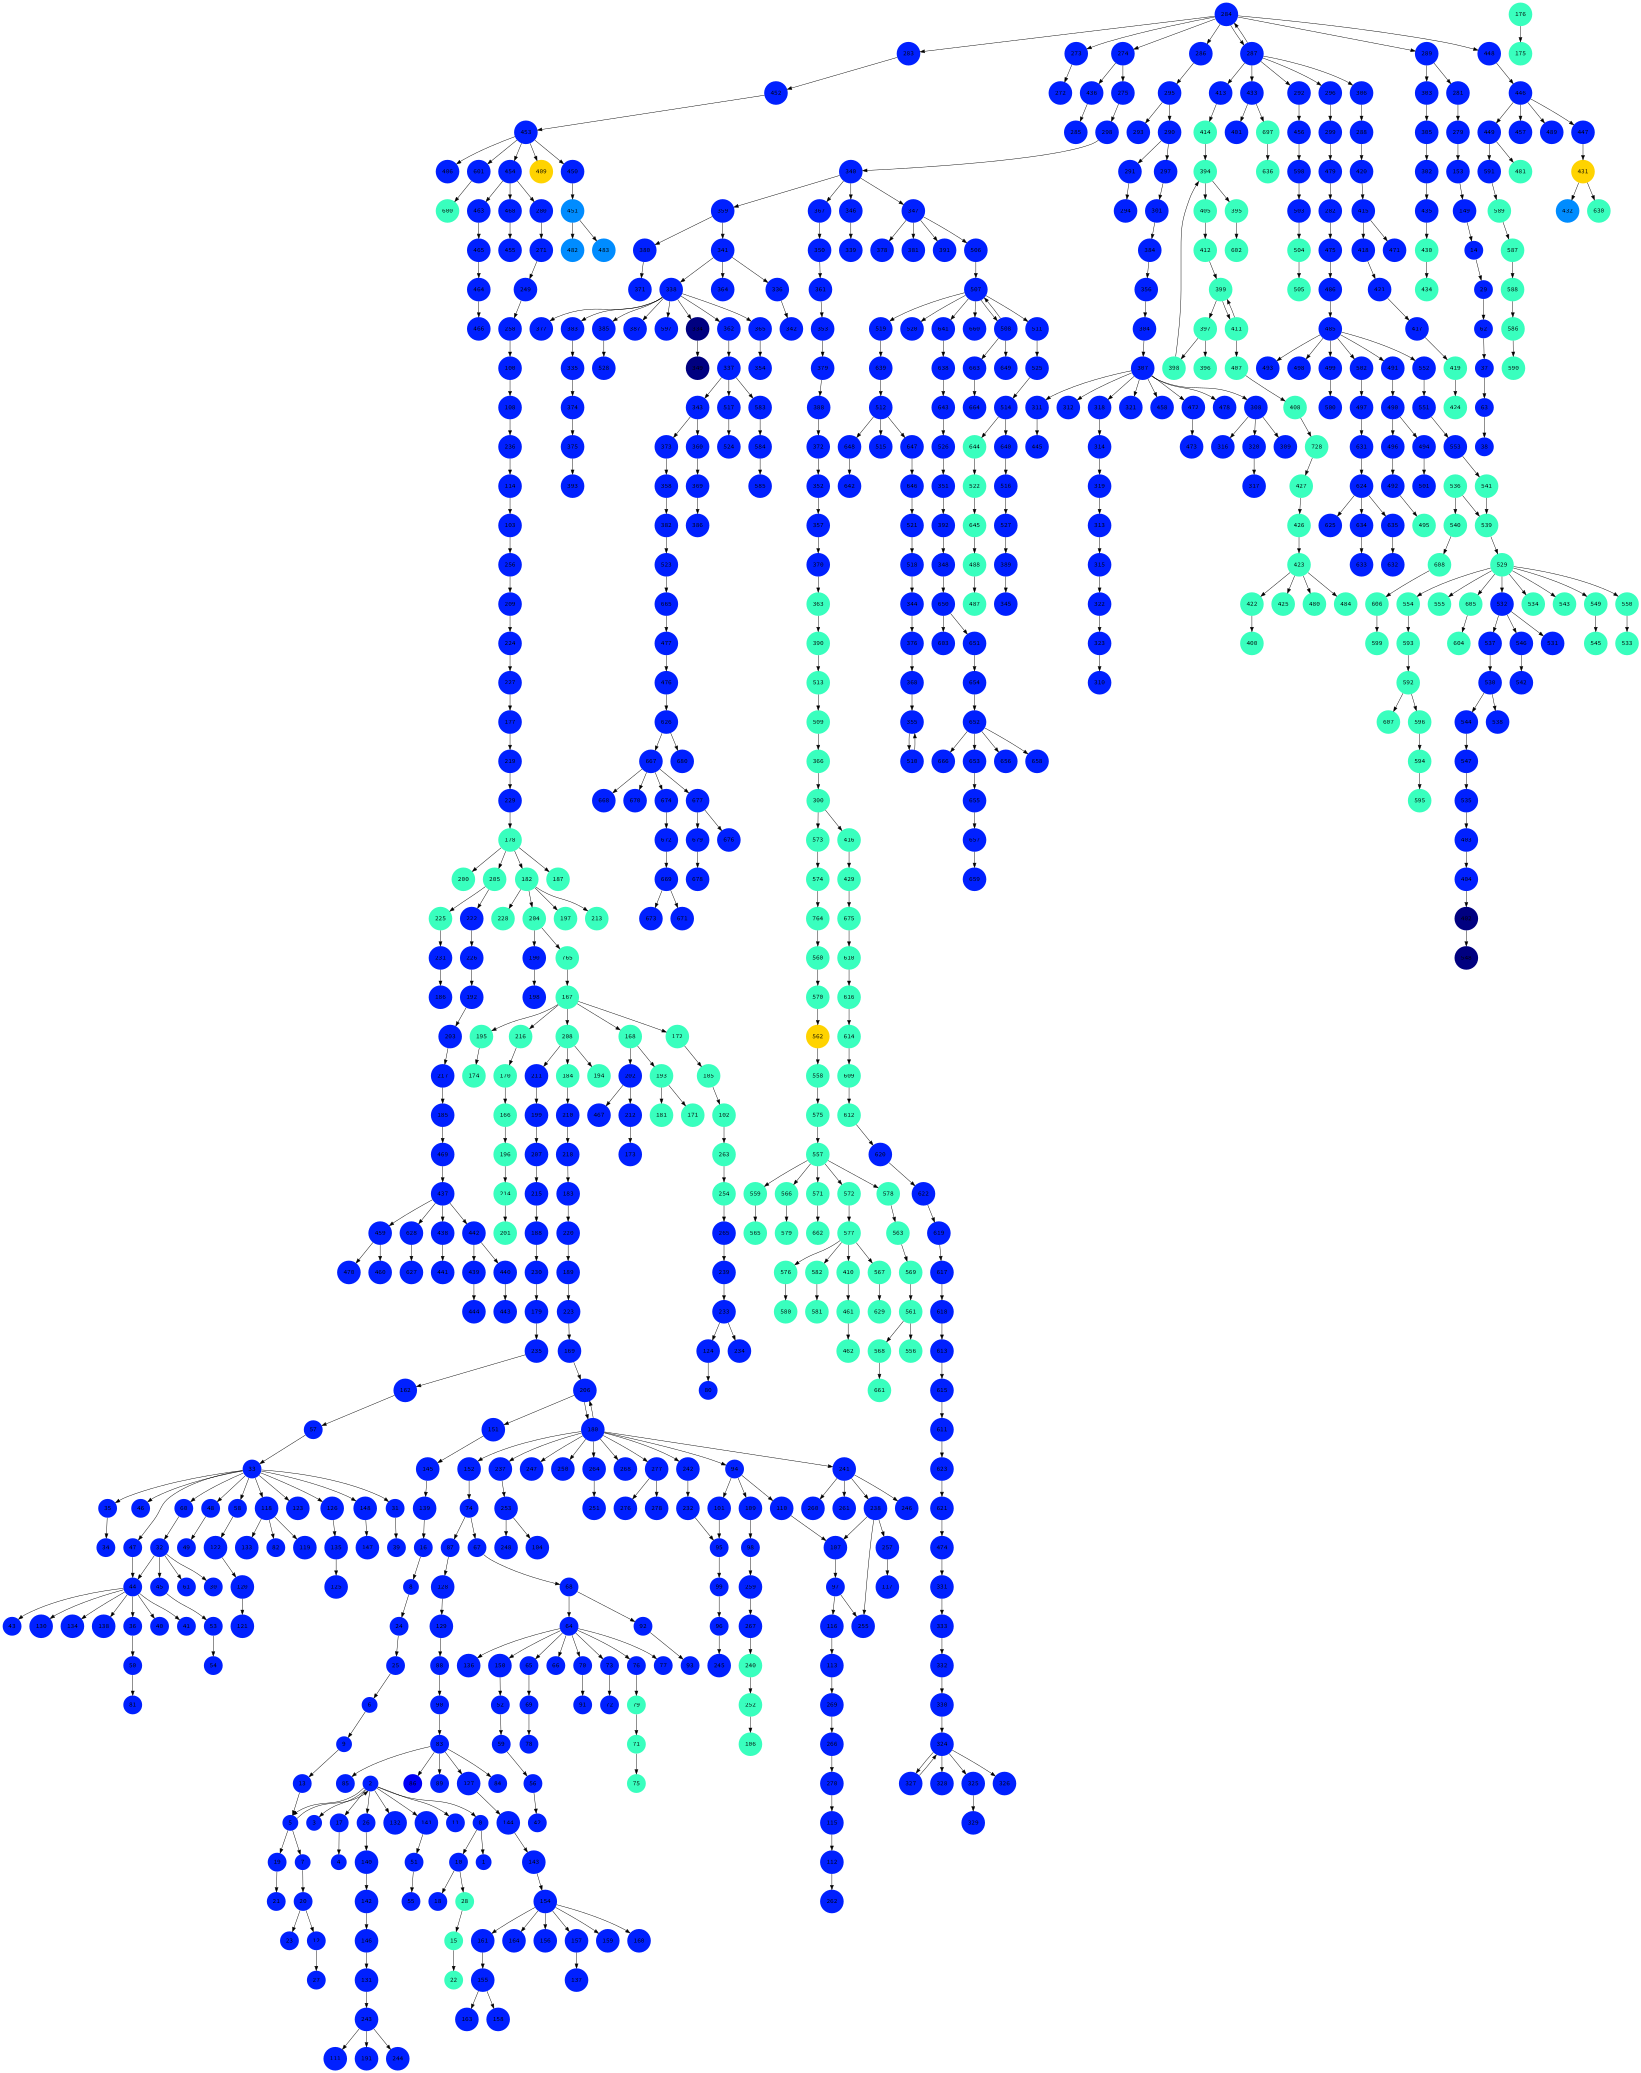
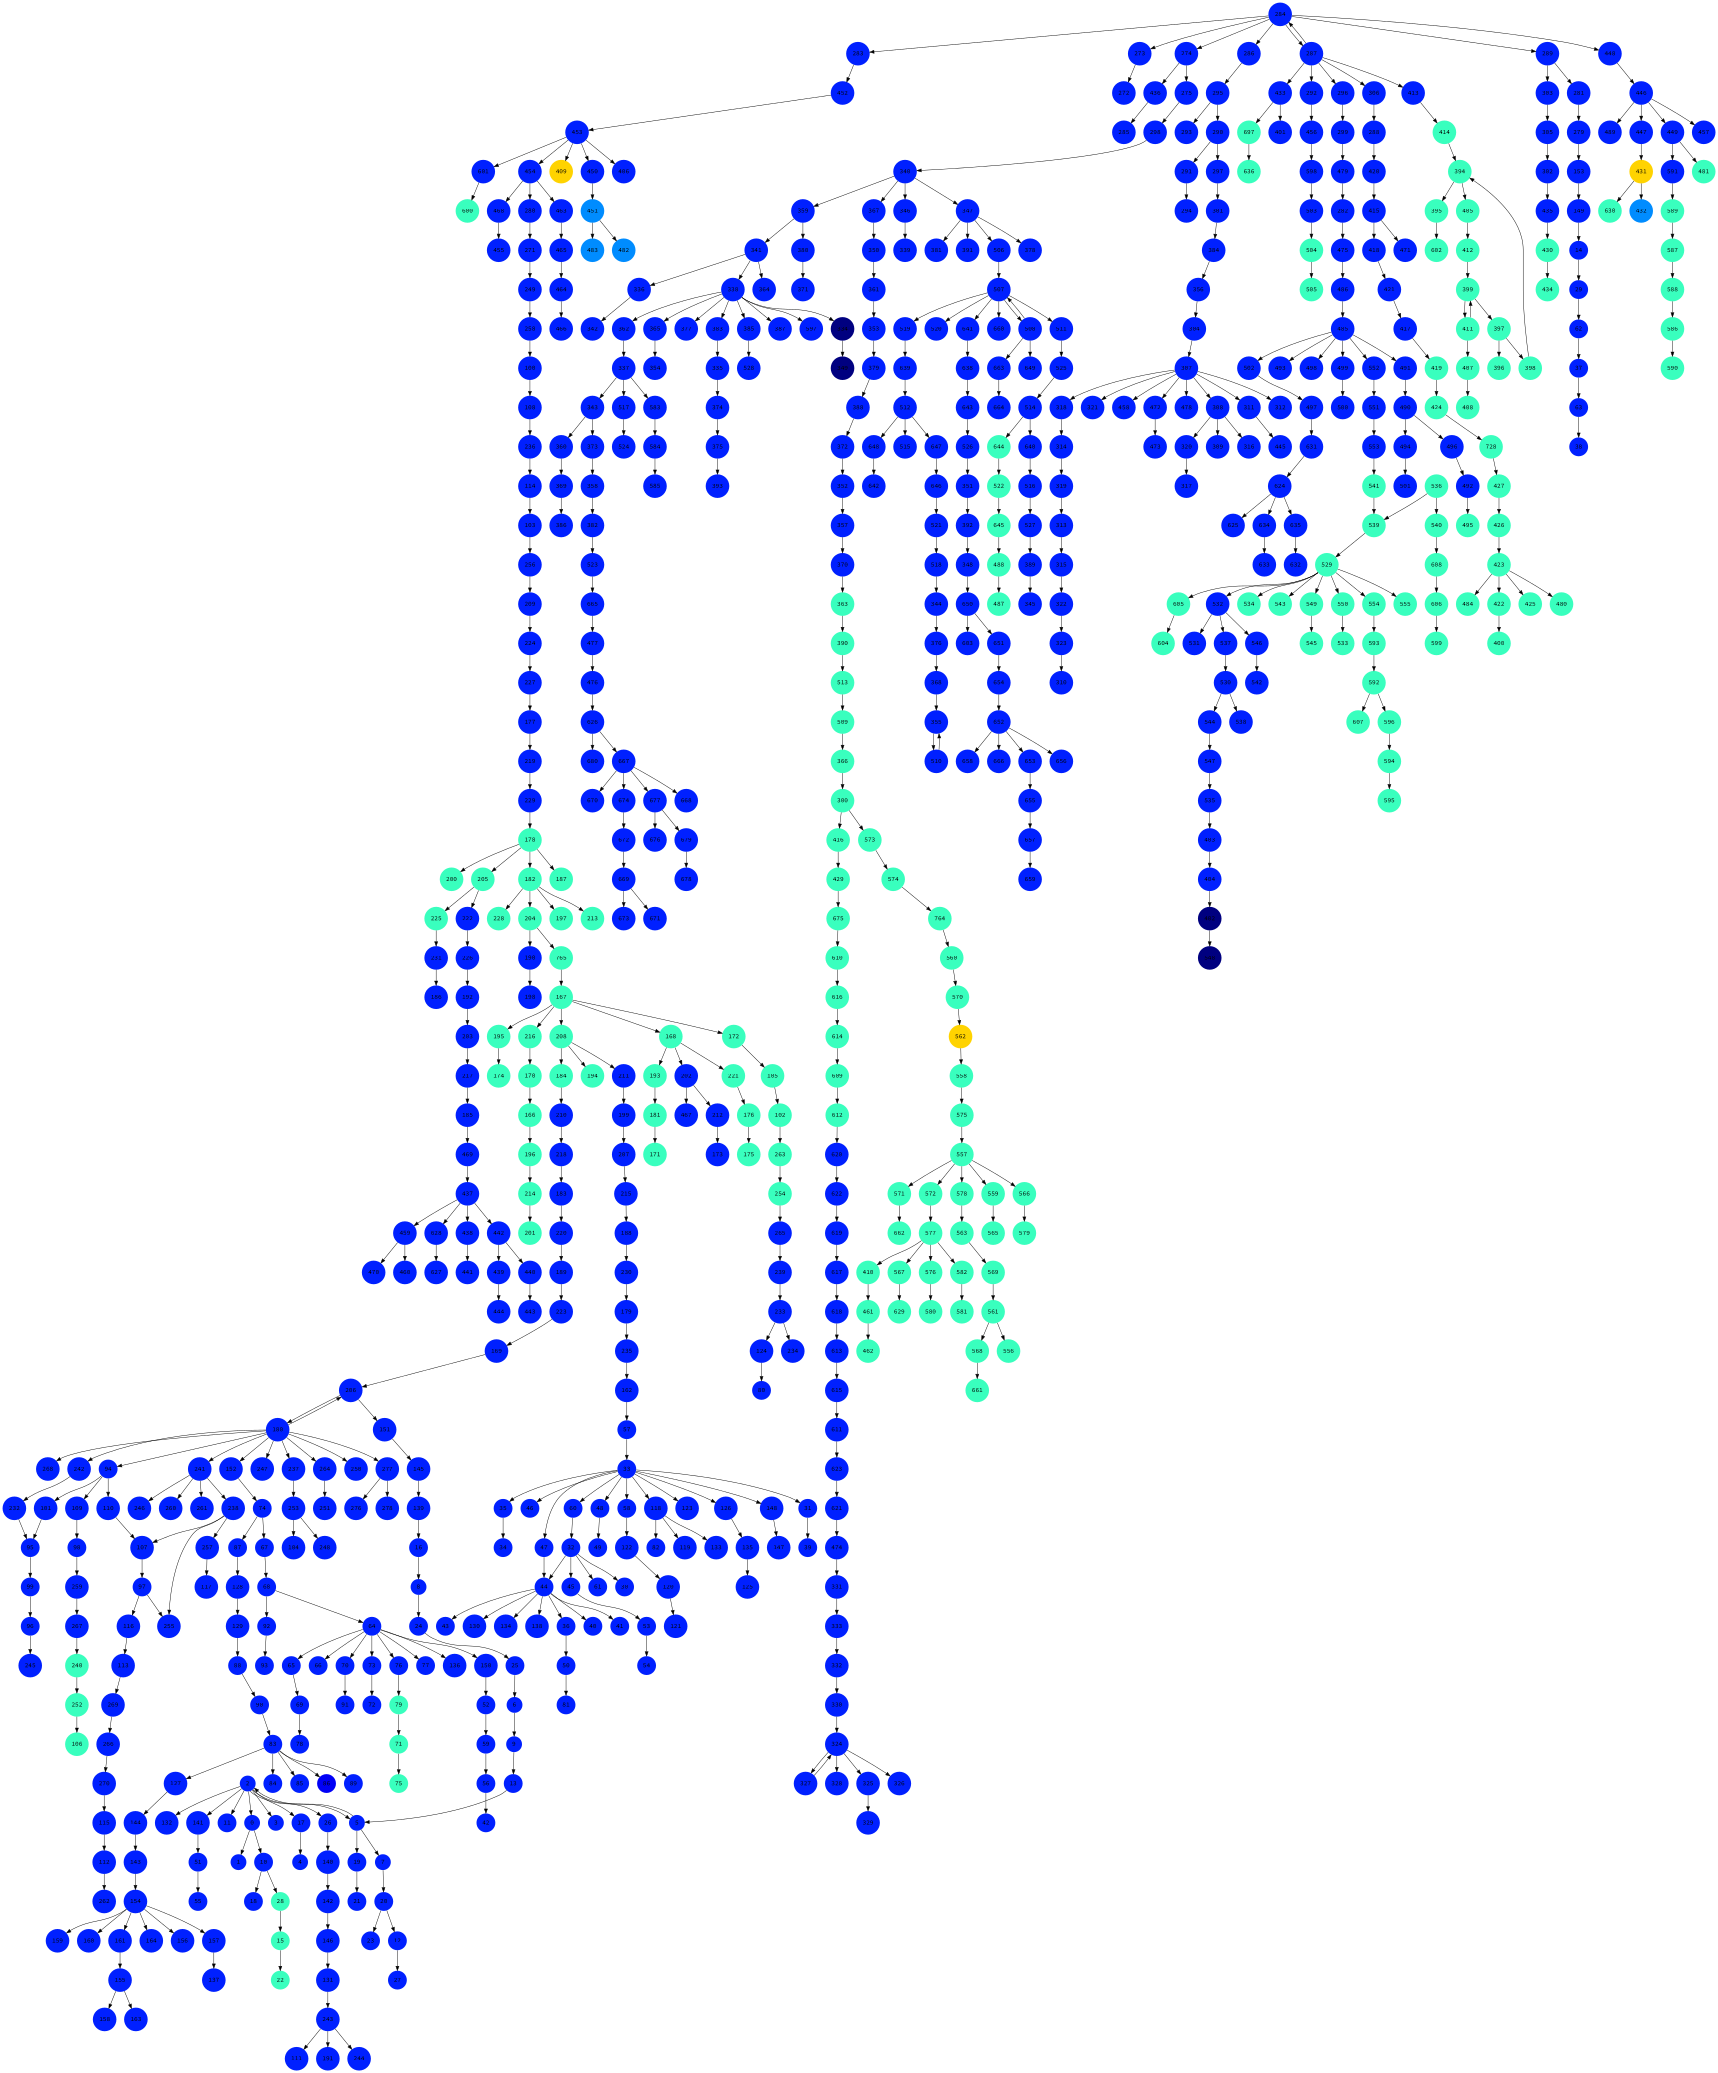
(1305, 425) -> (1462, 426)
none -> (733, 1076)
(676, 1094) -> (655, 1133)
